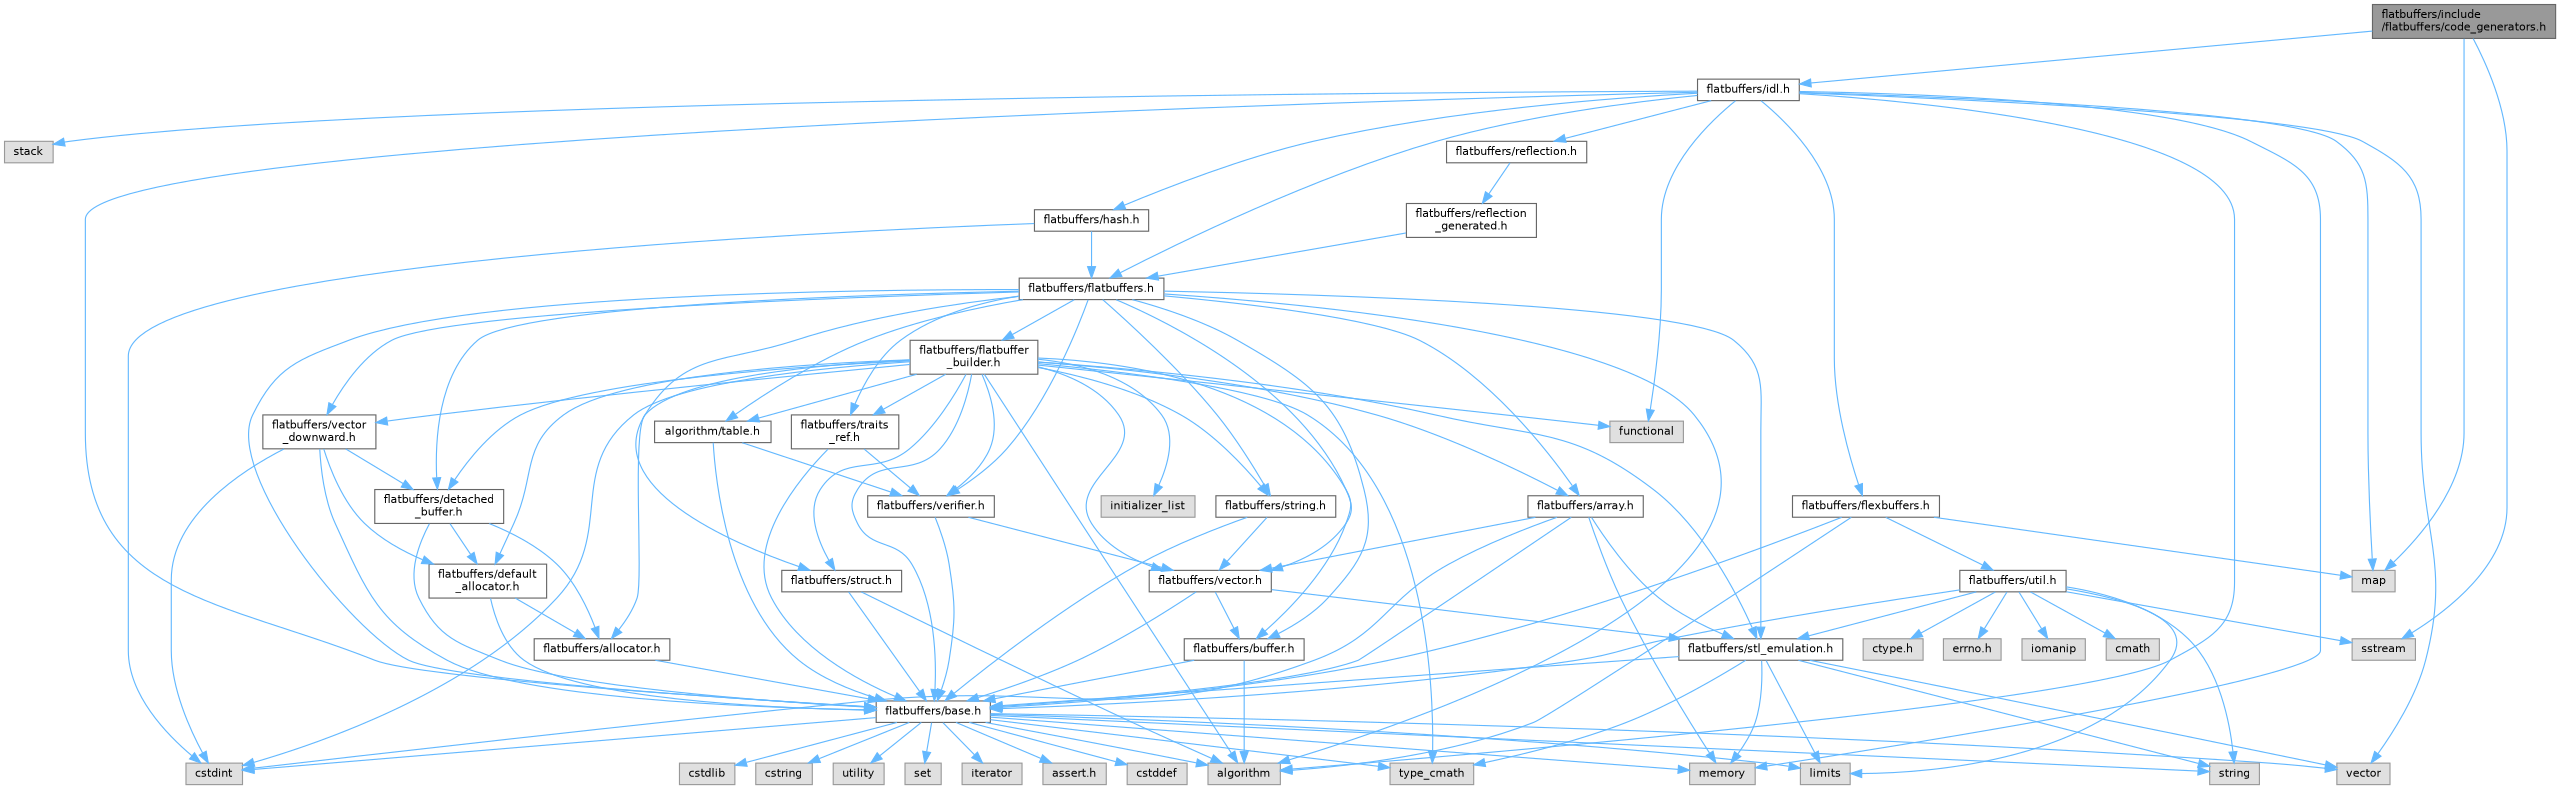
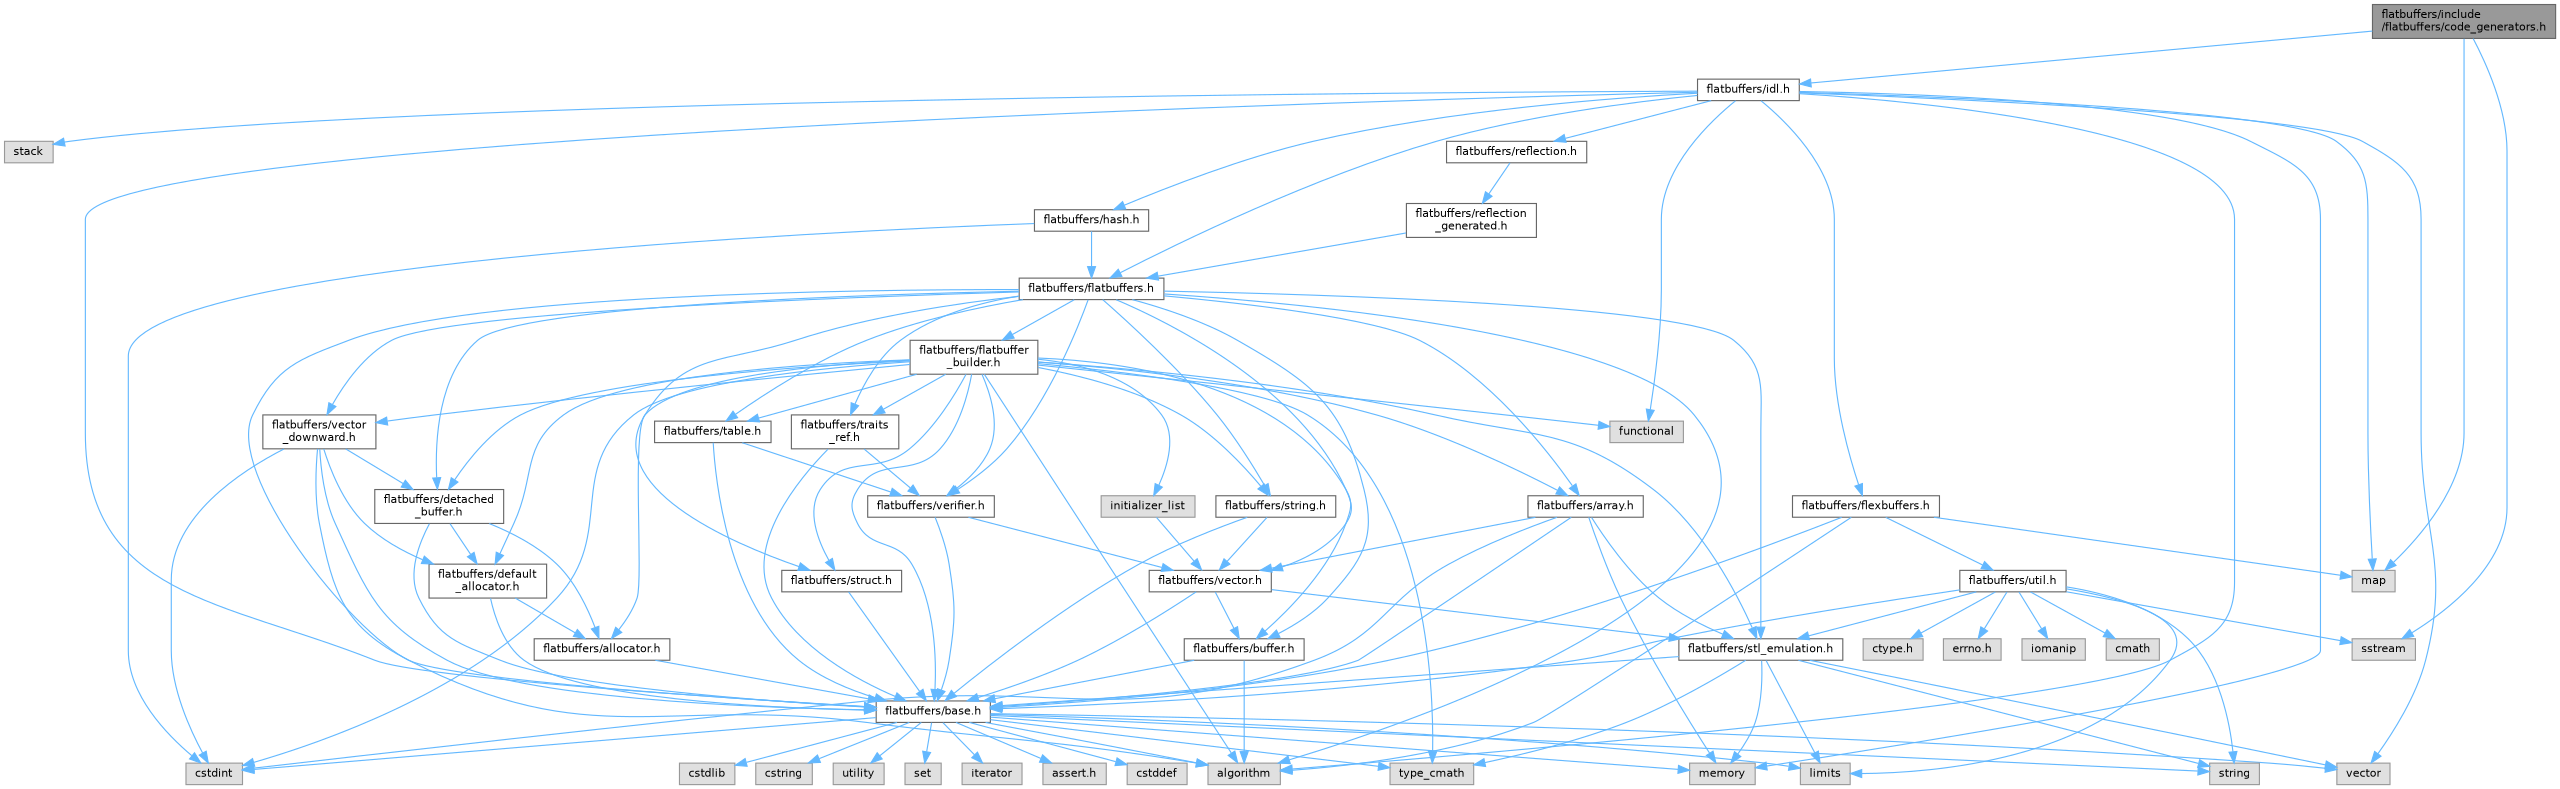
(713, 432) -> (713, 432)
(1112, 461) -> (1174, 538)
(1027, 673) -> (650, 716)
